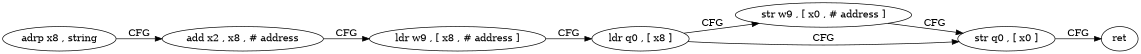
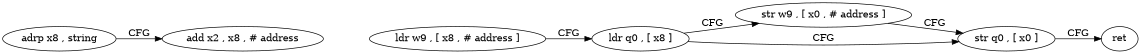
(343, 39) -> none
